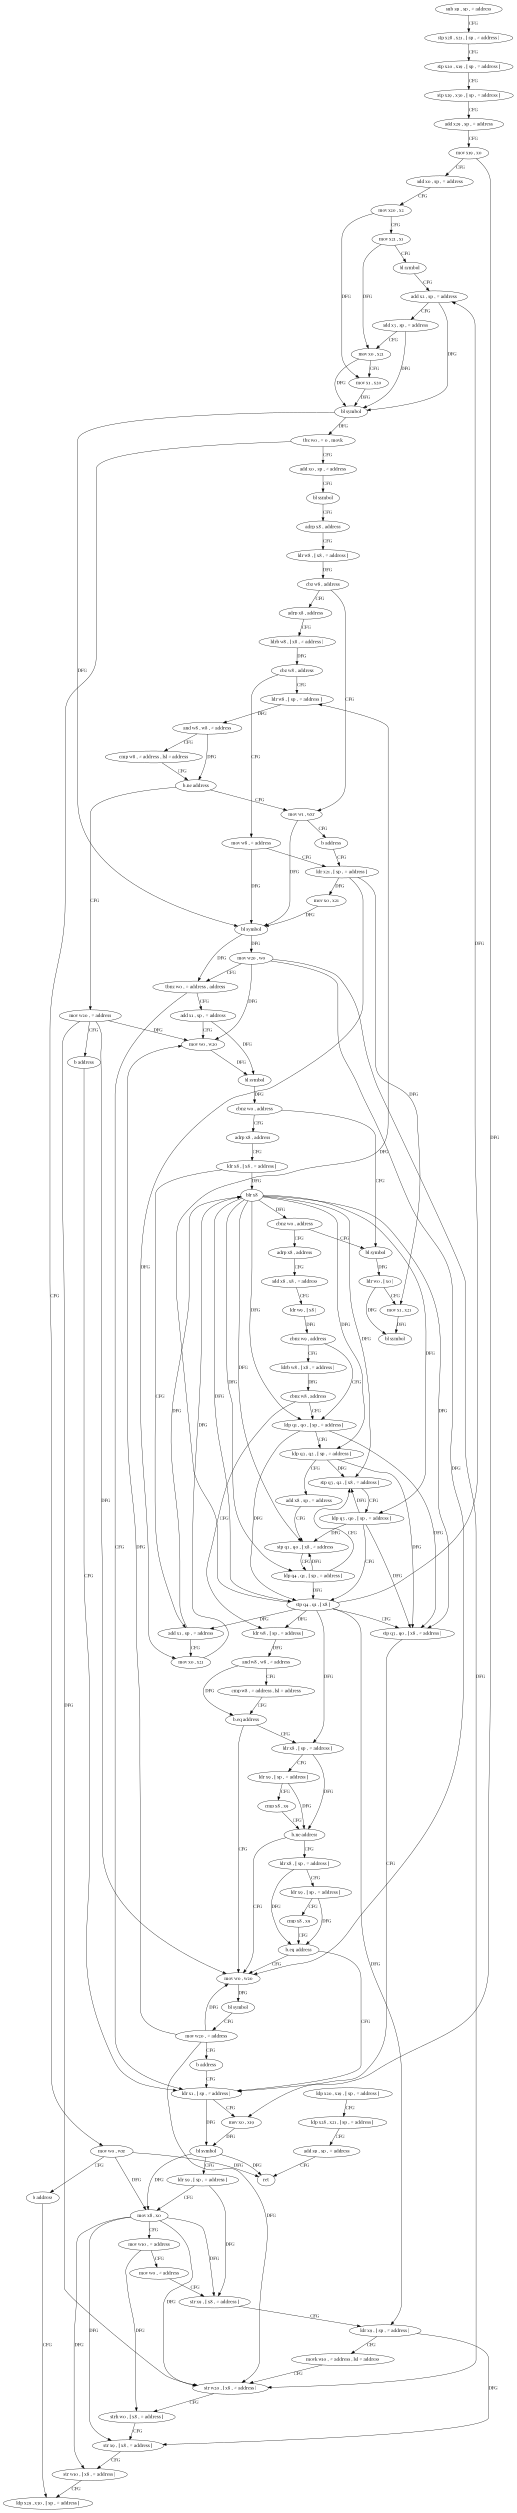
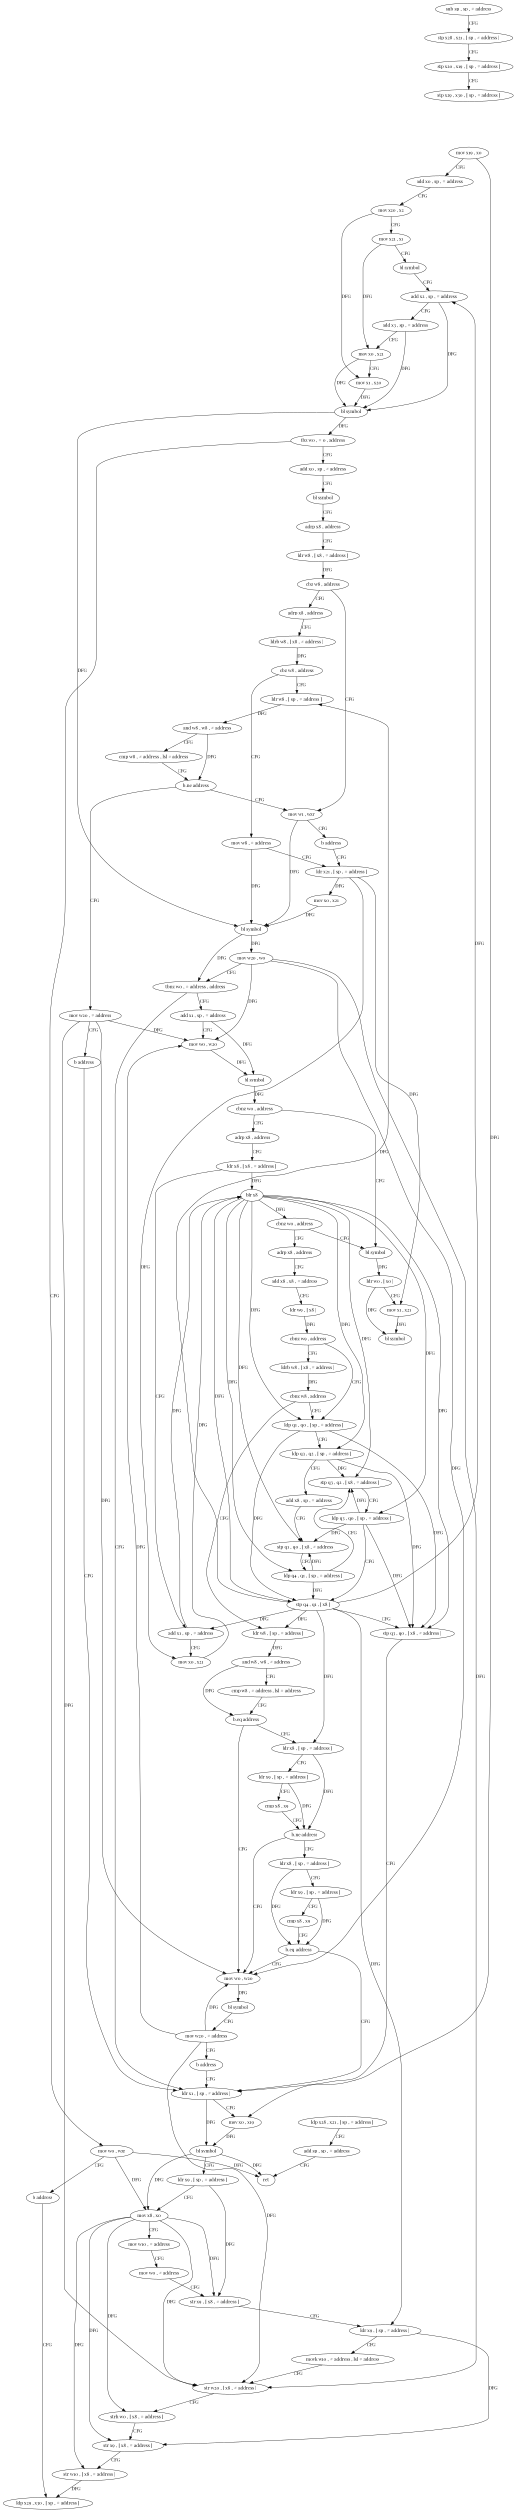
(469, 124) -> none
(323, 441) -> (323, 441)
(348, 2094) -> none
(134, 2326) -> (108, 2310)
(76, 2489) -> (76, 2489)
